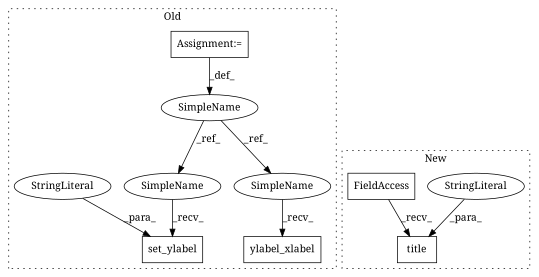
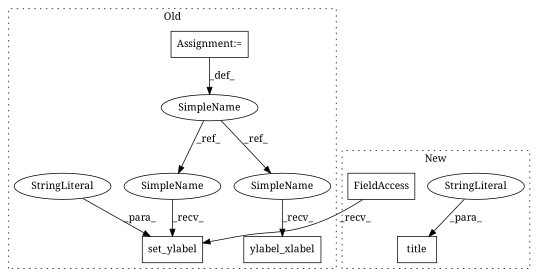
(397, 215) -> (289, 230)
